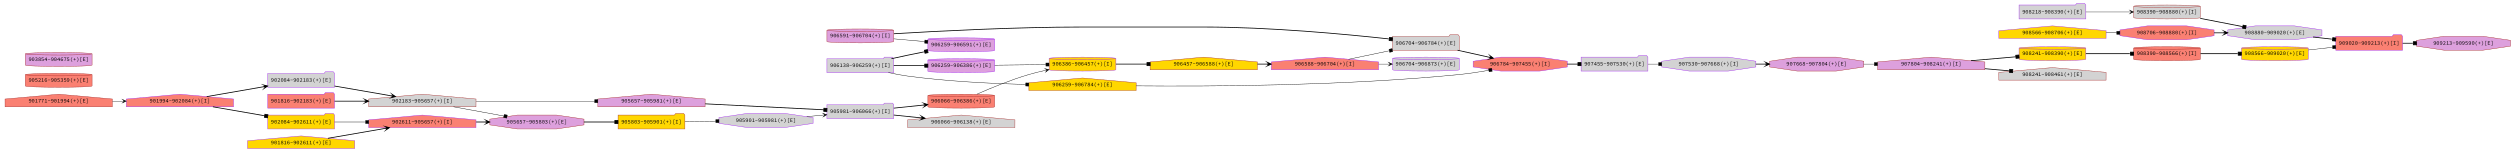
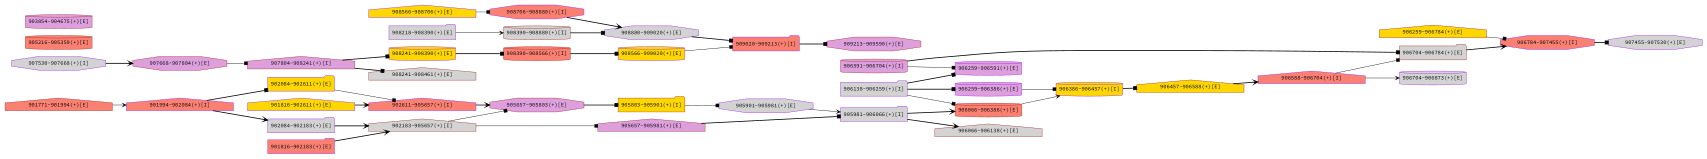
(1614, 64) -> (1655, 42)
(1653, 64) -> none
(956, 81) -> (929, 99)
